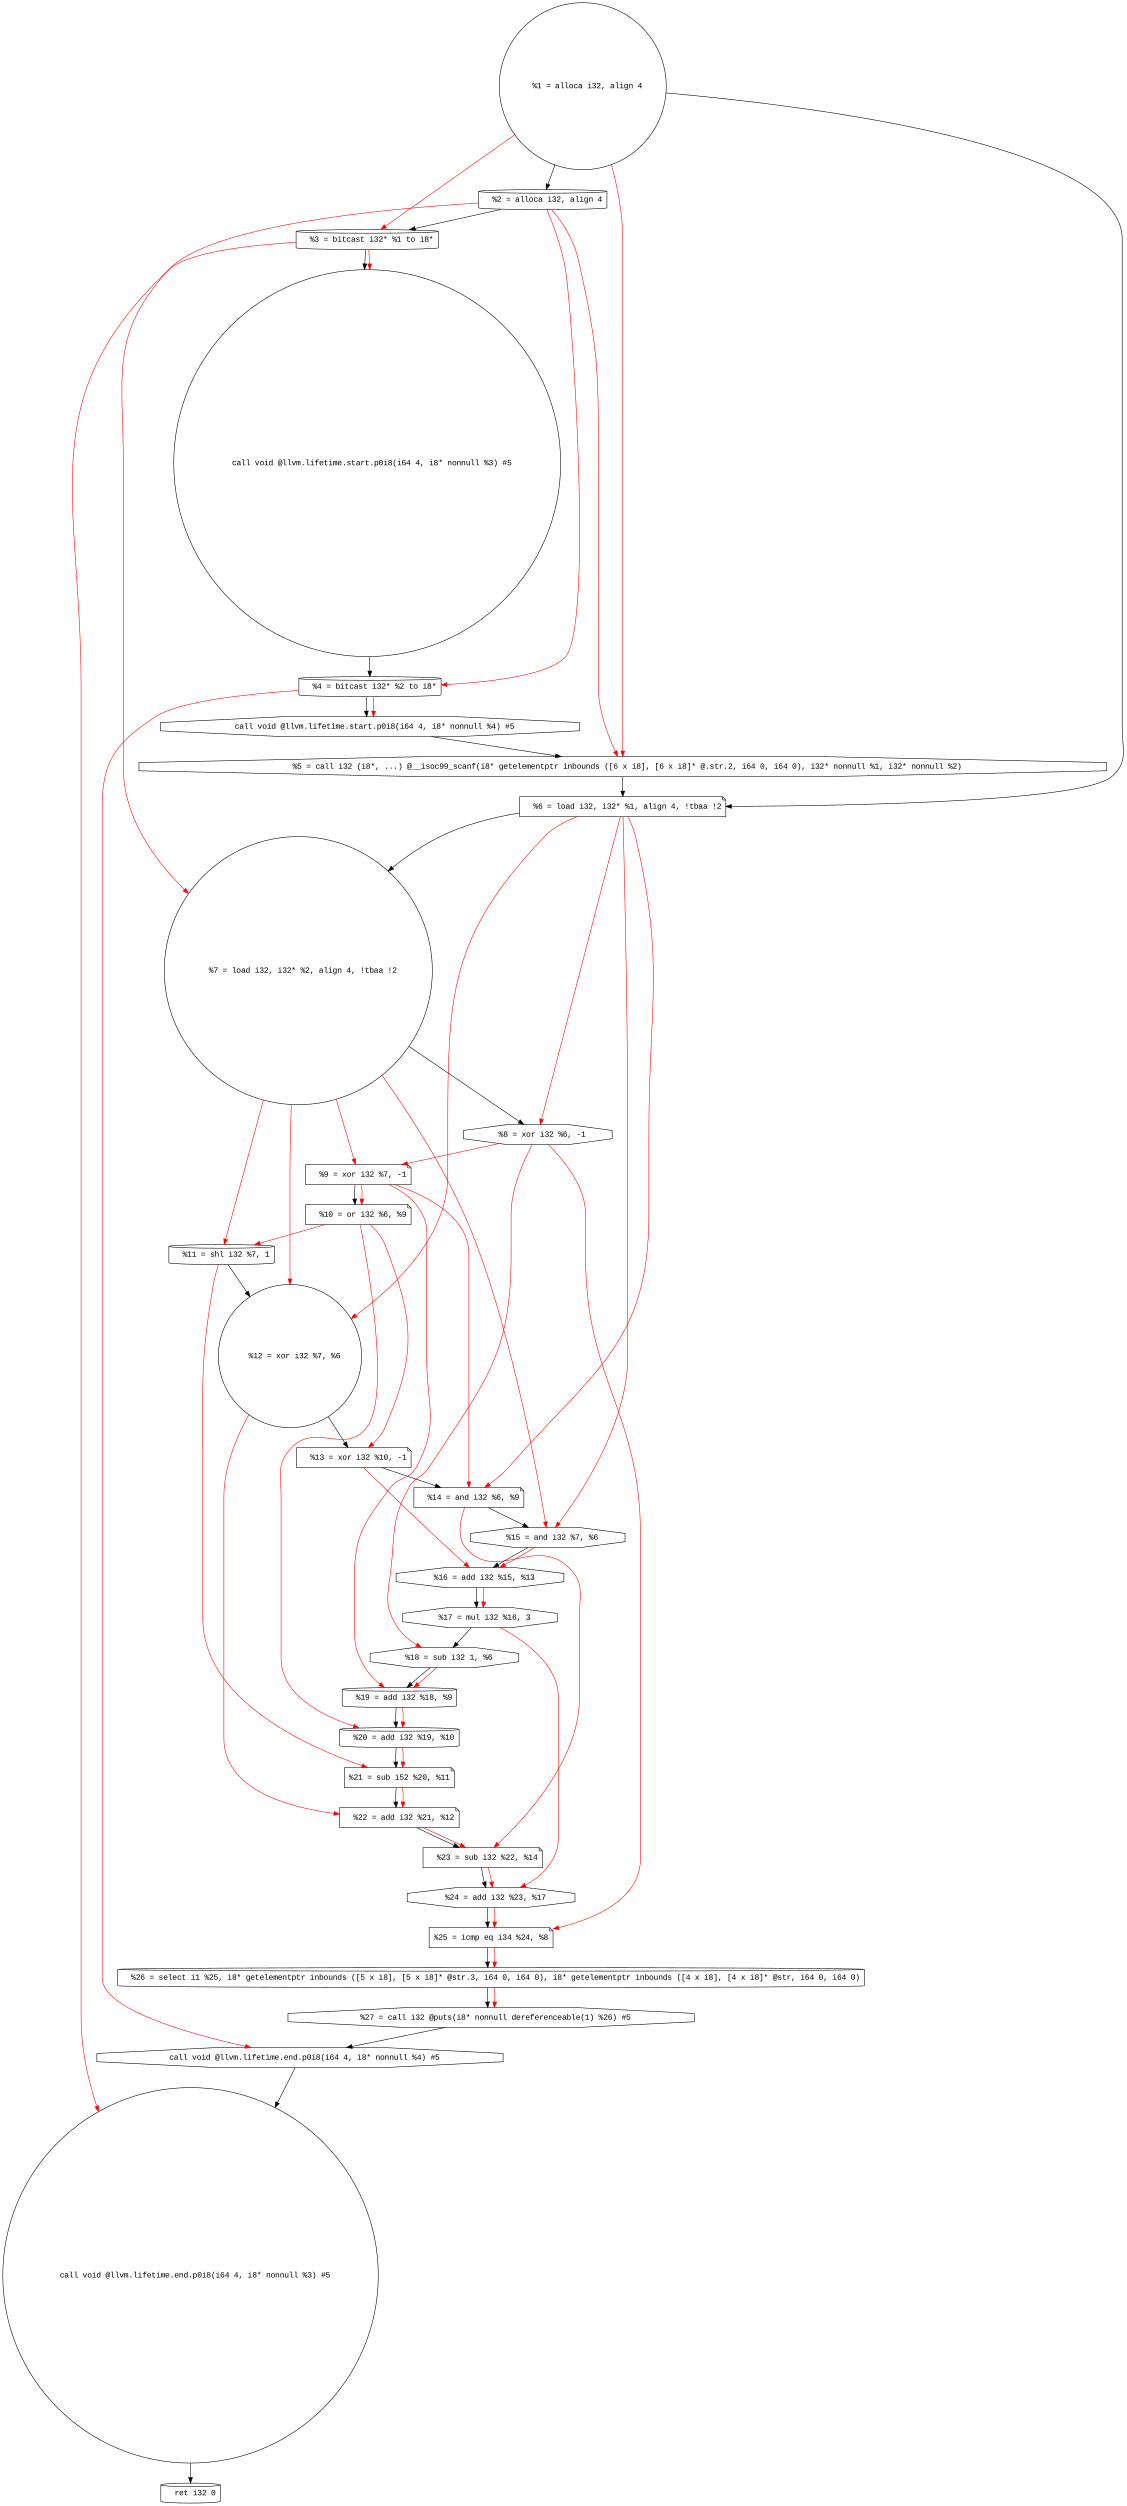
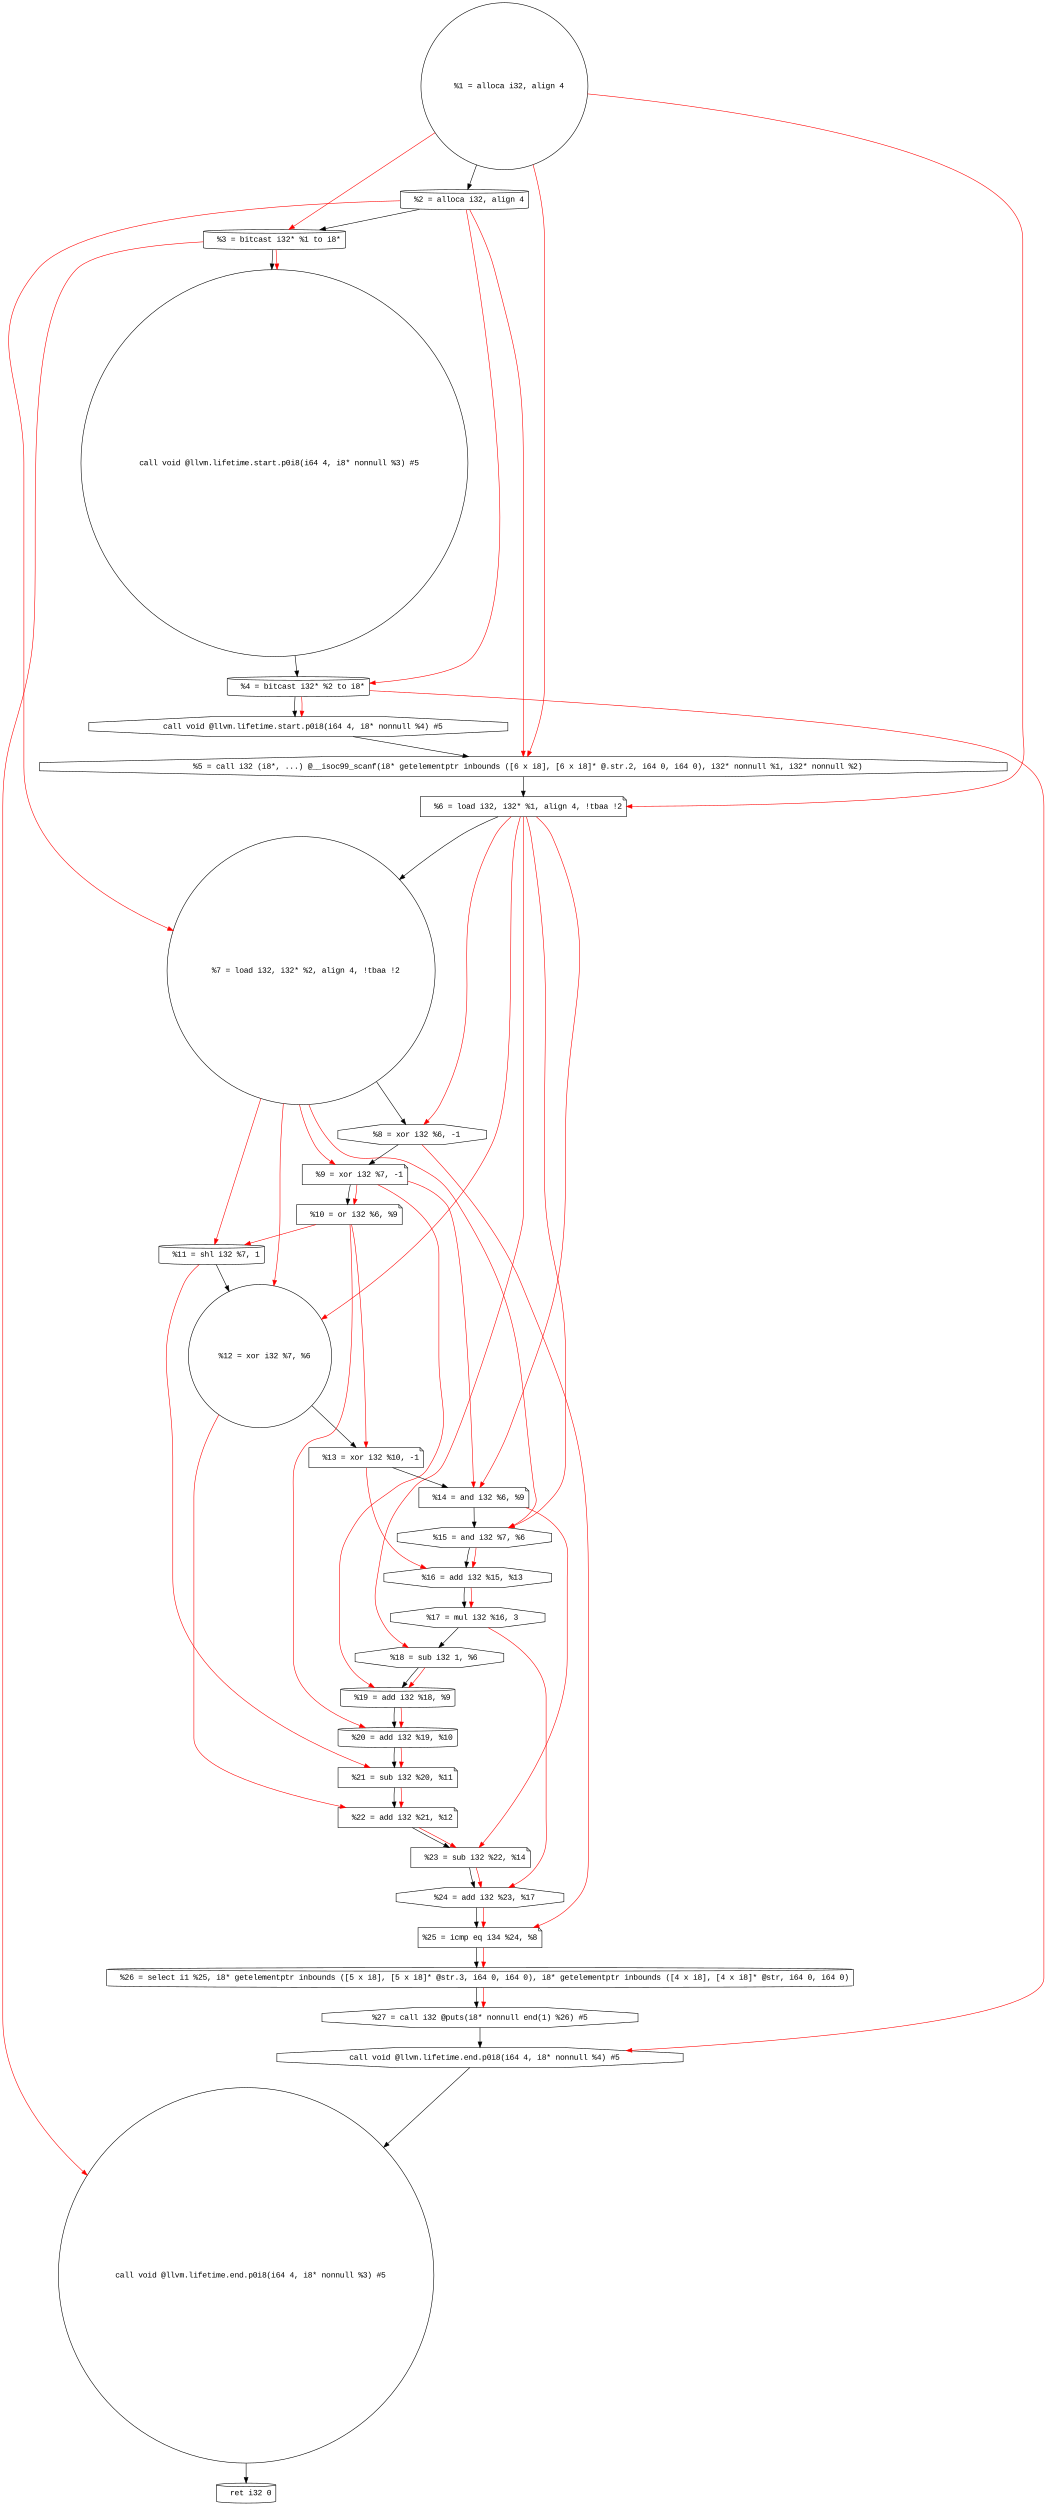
(1122, 452) -> (1023, 463)
(453, 1153) -> (386, 1153)
(476, 1394) -> (515, 1253)
(399, 1778) -> (398, 1778)
(491, 2018) -> (480, 2018)
